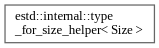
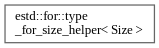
(80, 24) -> (80, 24)
